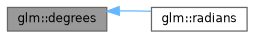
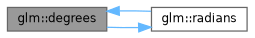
none -> (123, 28)
